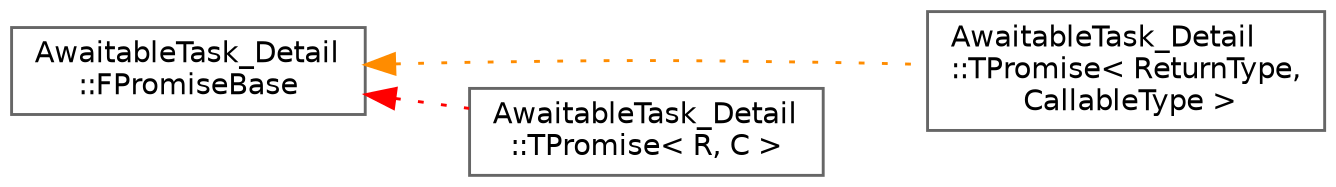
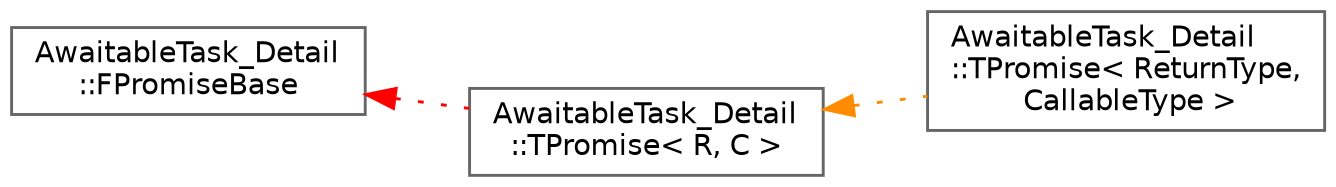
(661, 61) -> (891, 101)
